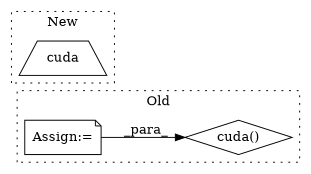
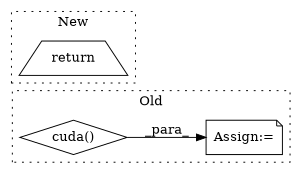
(63, 58) -> (73, 58)
(138, 137) -> (162, 137)
